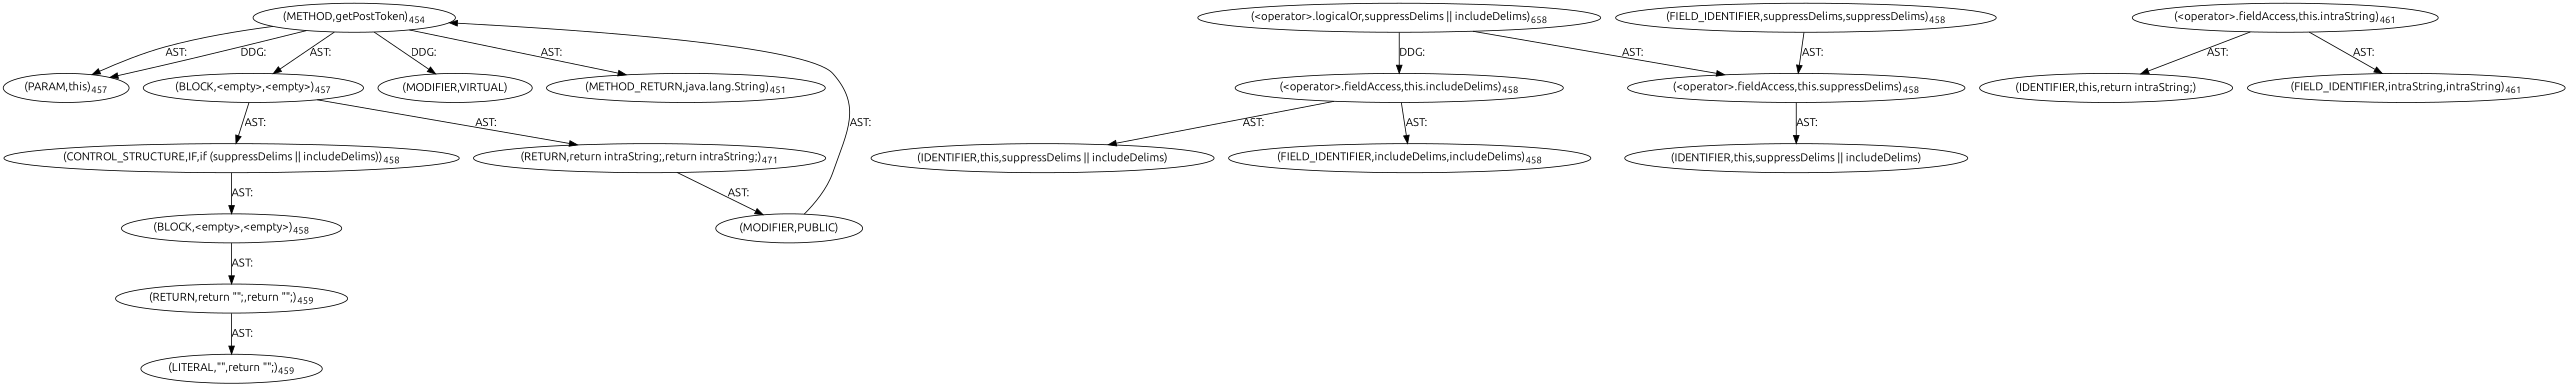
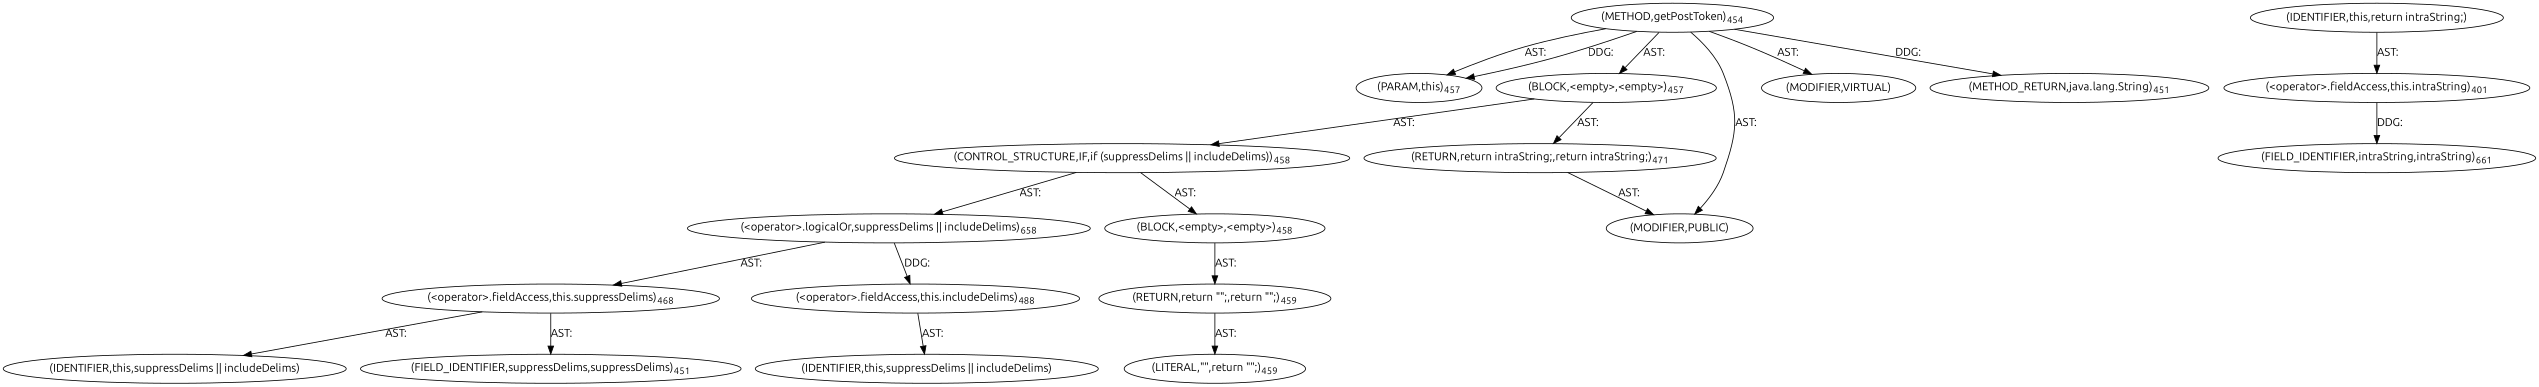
(1937, 17) -> (682, 368)
(2388, 17) -> (2480, 87)
(725, 46) -> (1734, 118)
(1802, 49) -> (551, 330)
(2199, 51) -> (2377, 49)
(425, 53) -> (1790, 53)
(553, 53) -> (1910, 53)
(2366, 53) -> (2391, 123)
(1511, 87) -> (1027, 297)
(1911, 87) -> (666, 297)
(2514, 87) -> (2484, 157)
(1410, 158) -> none
none -> (1009, 192)
